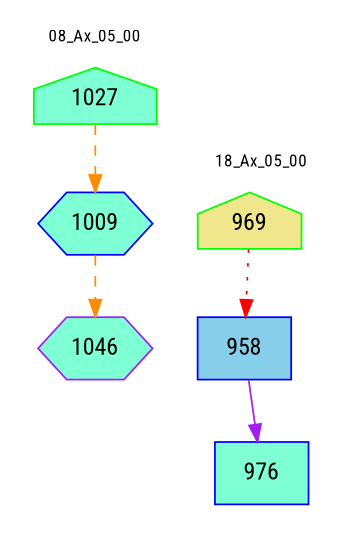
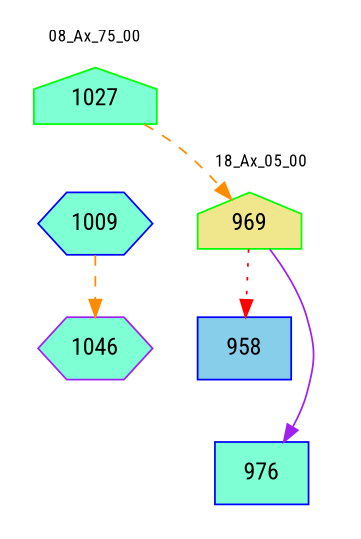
(95, 37) -> (95, 37)
(95, 150) -> (196, 162)
(252, 402) -> (311, 335)
